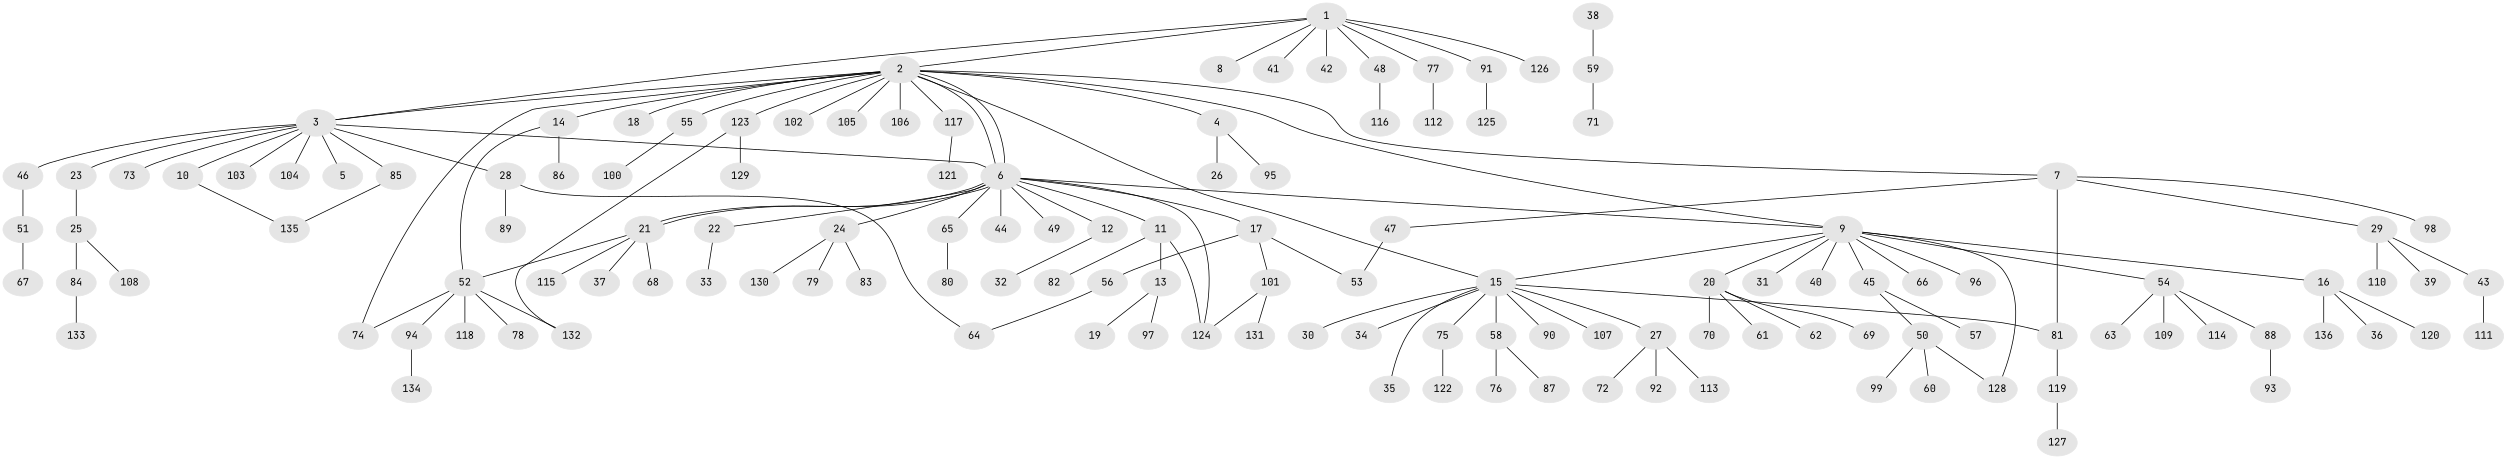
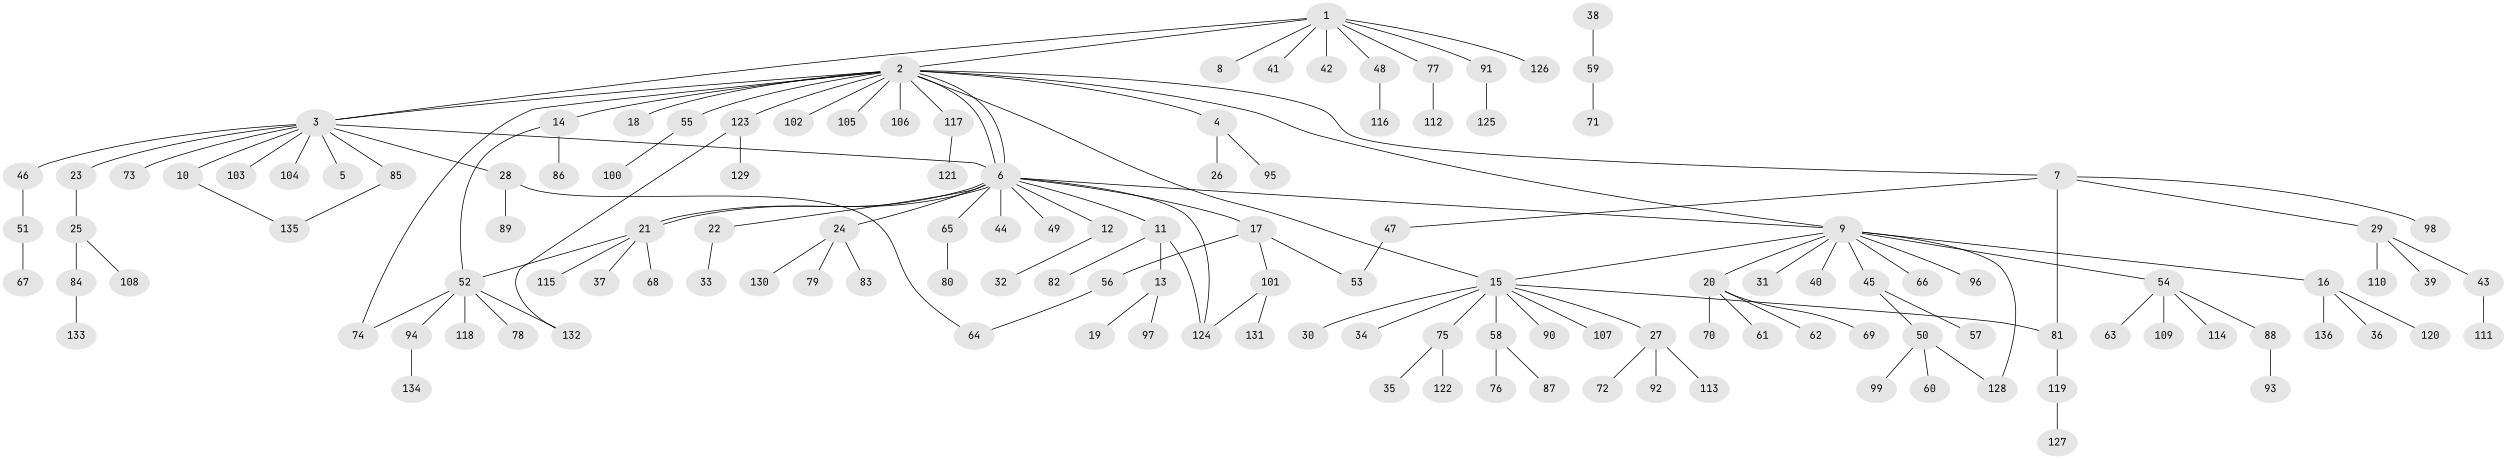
(1420, 319) -> (1416, 363)
